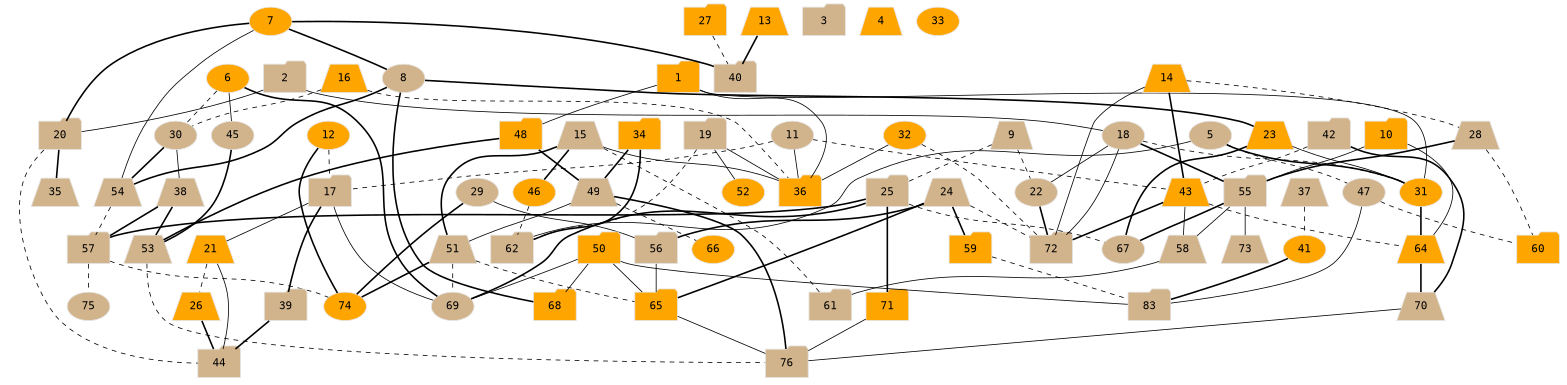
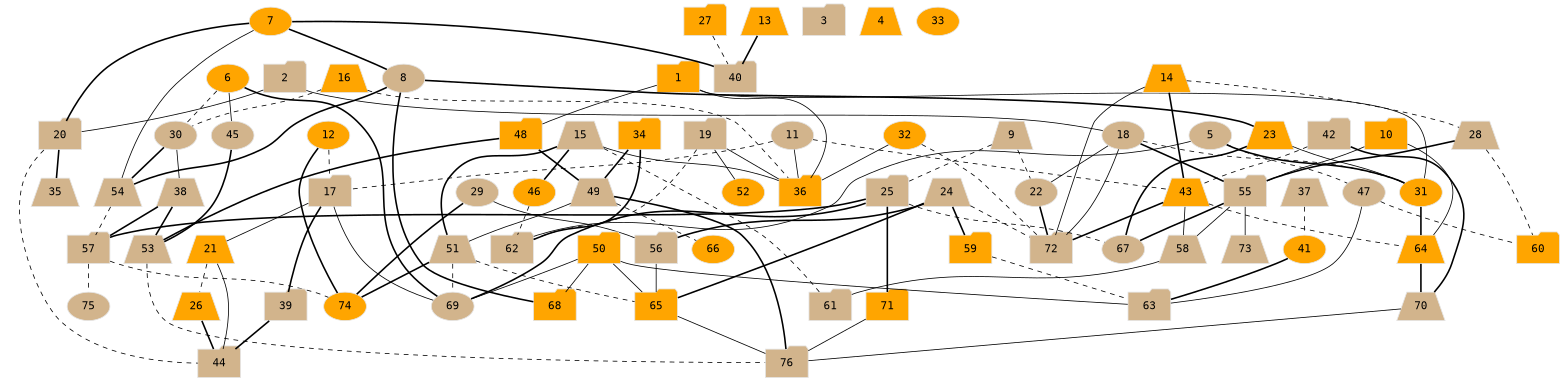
(1149, 306) -> (1149, 306)
